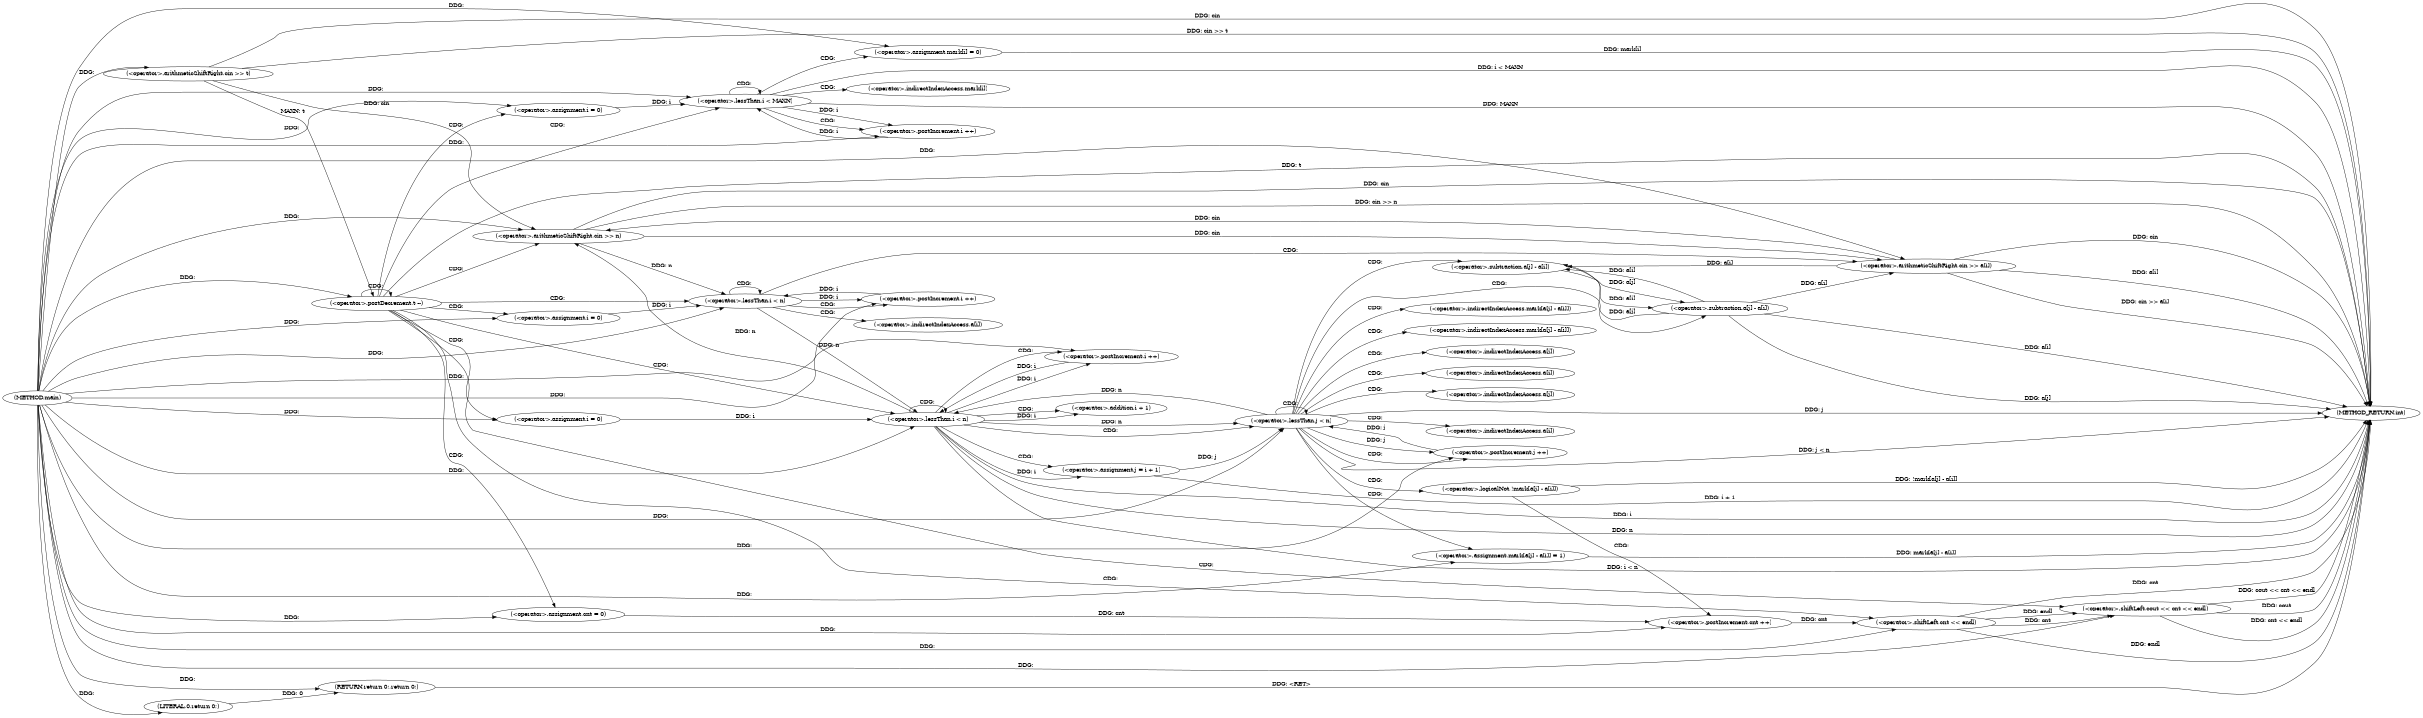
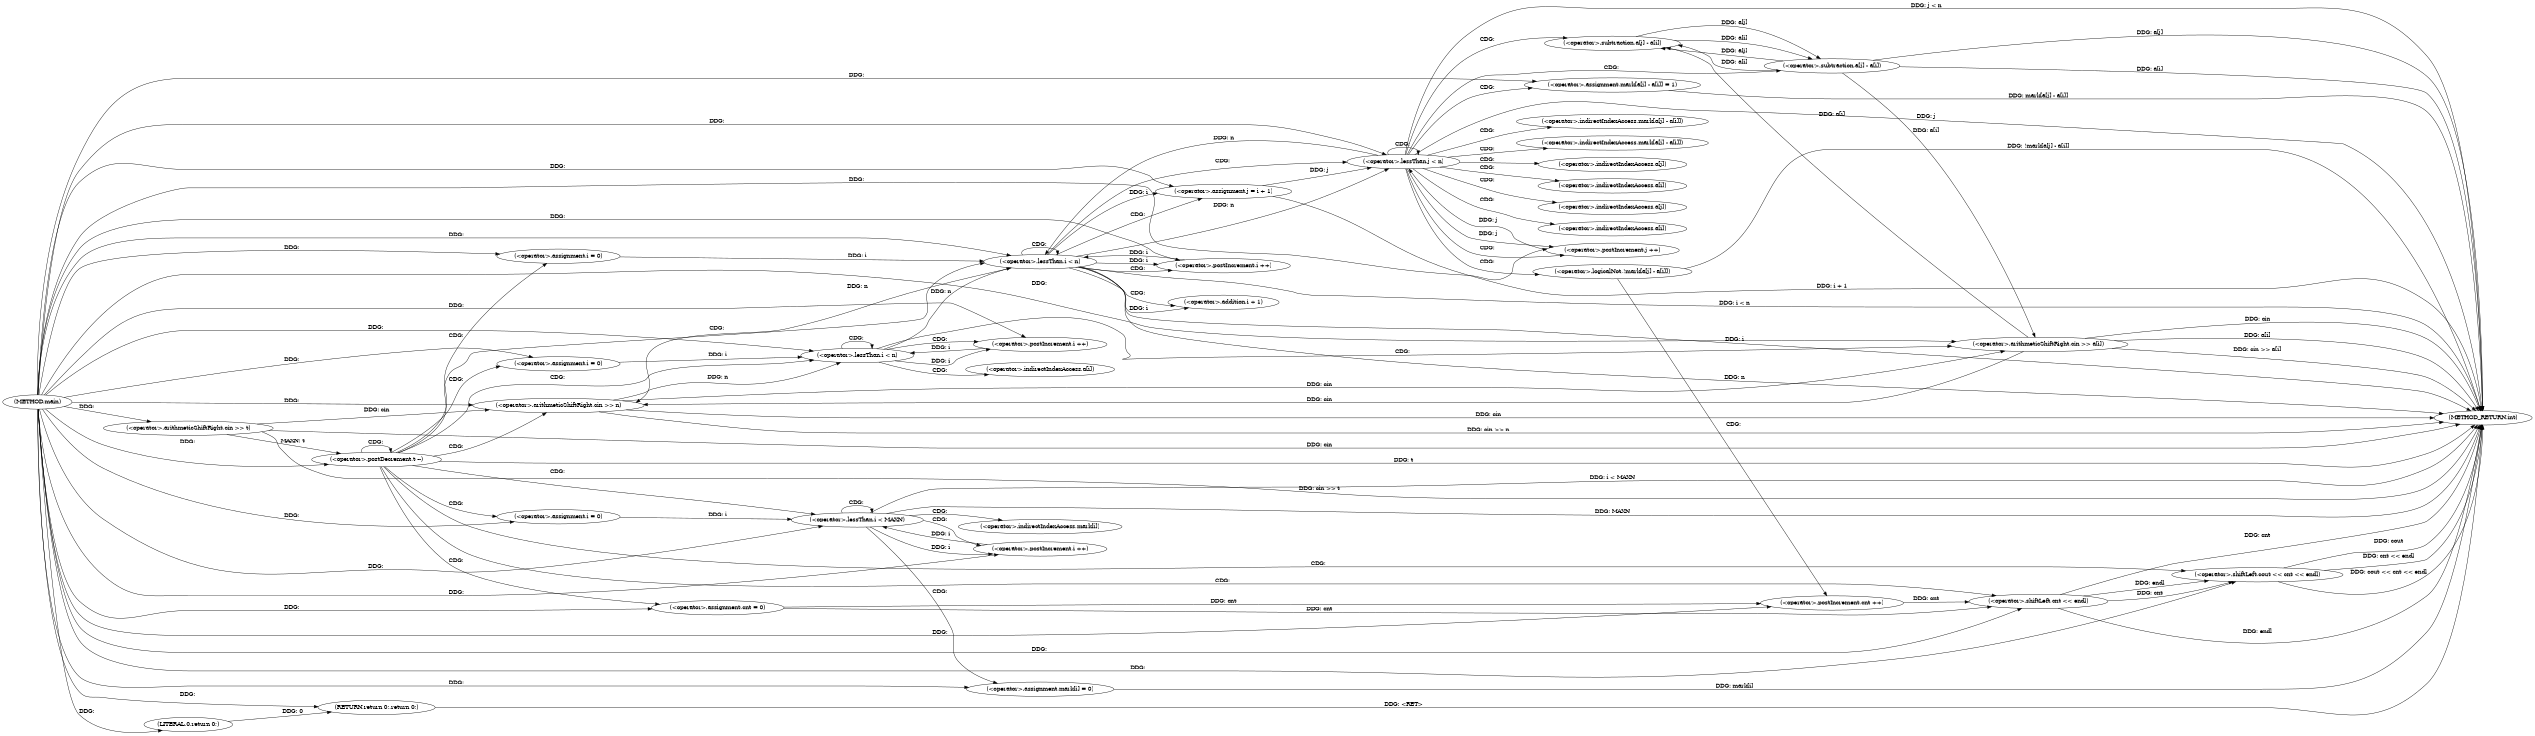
none -> (514, 170)
none -> (1386, 613)
